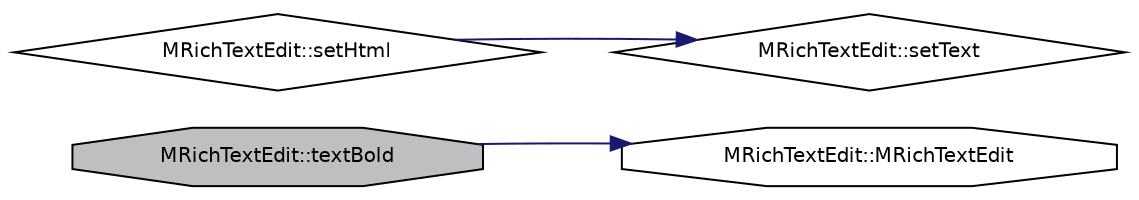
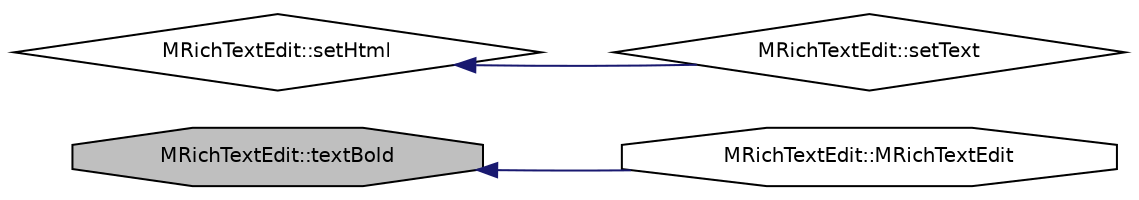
(566, 39) -> (586, 66)
(544, 143) -> (564, 171)
